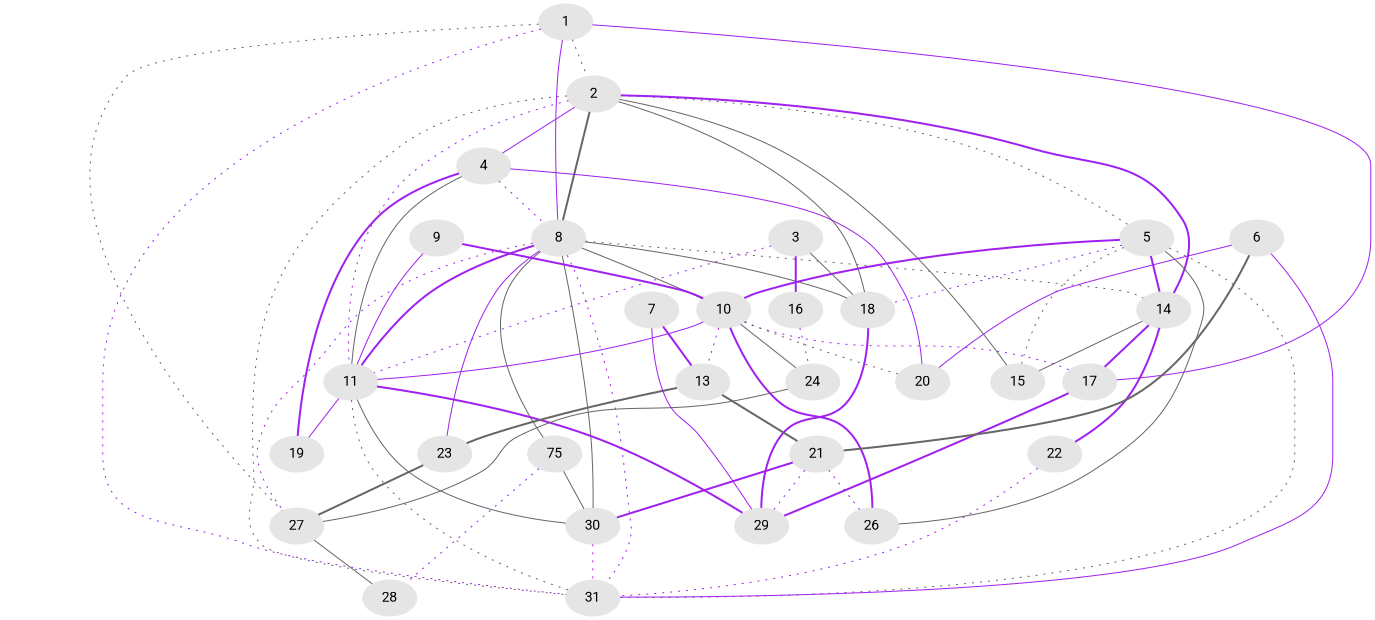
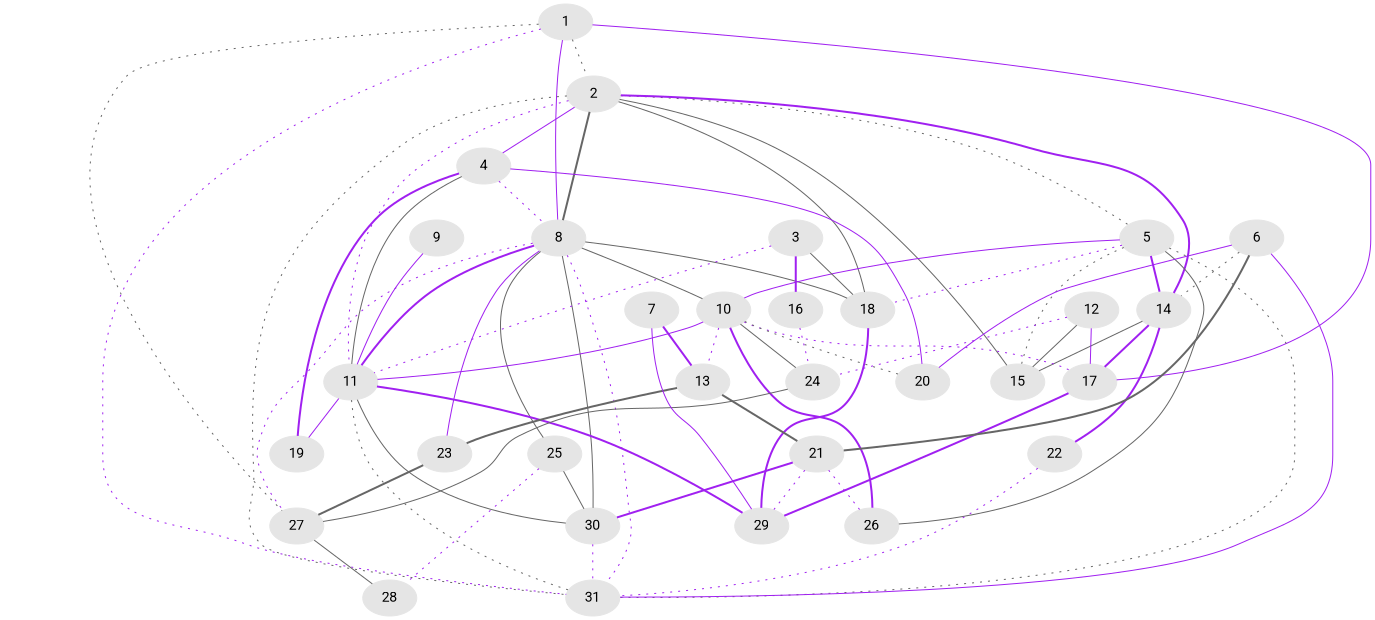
(930, 257) -> (930, 257)
(837, 263) -> (1207, 276)
(583, 269) -> none
none -> (1092, 310)
(555, 454) -> (555, 454)
